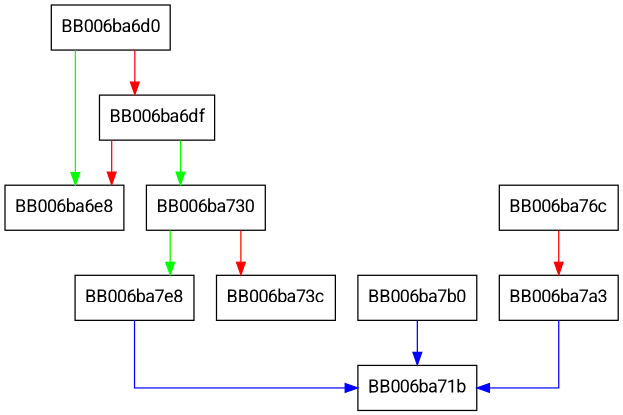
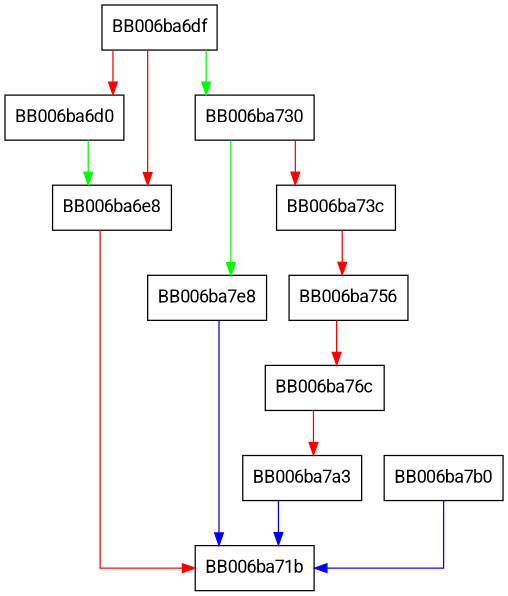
(135, 66) -> (113, 66)
none -> (349, 298)
none -> (100, 440)
